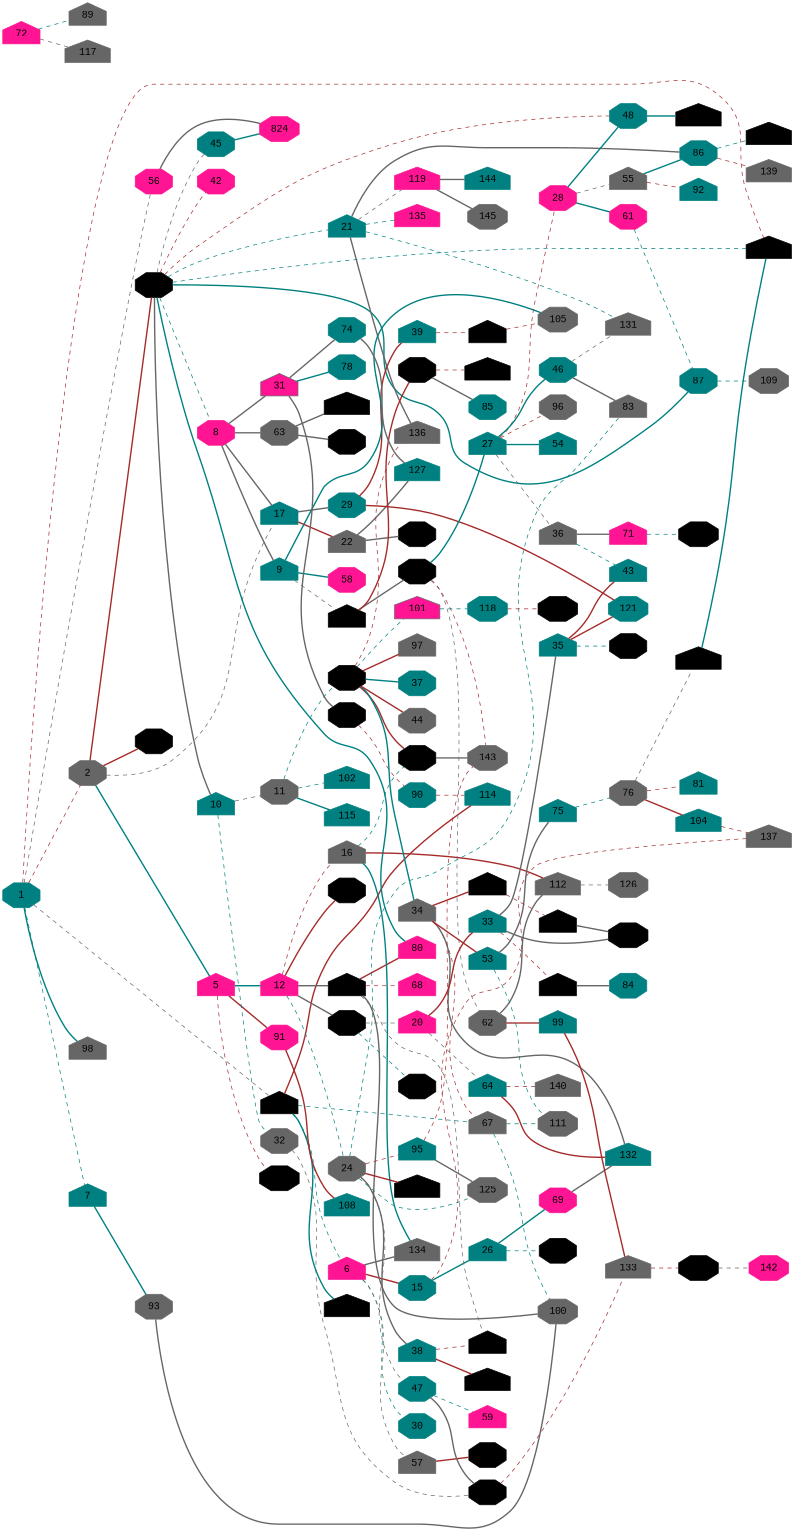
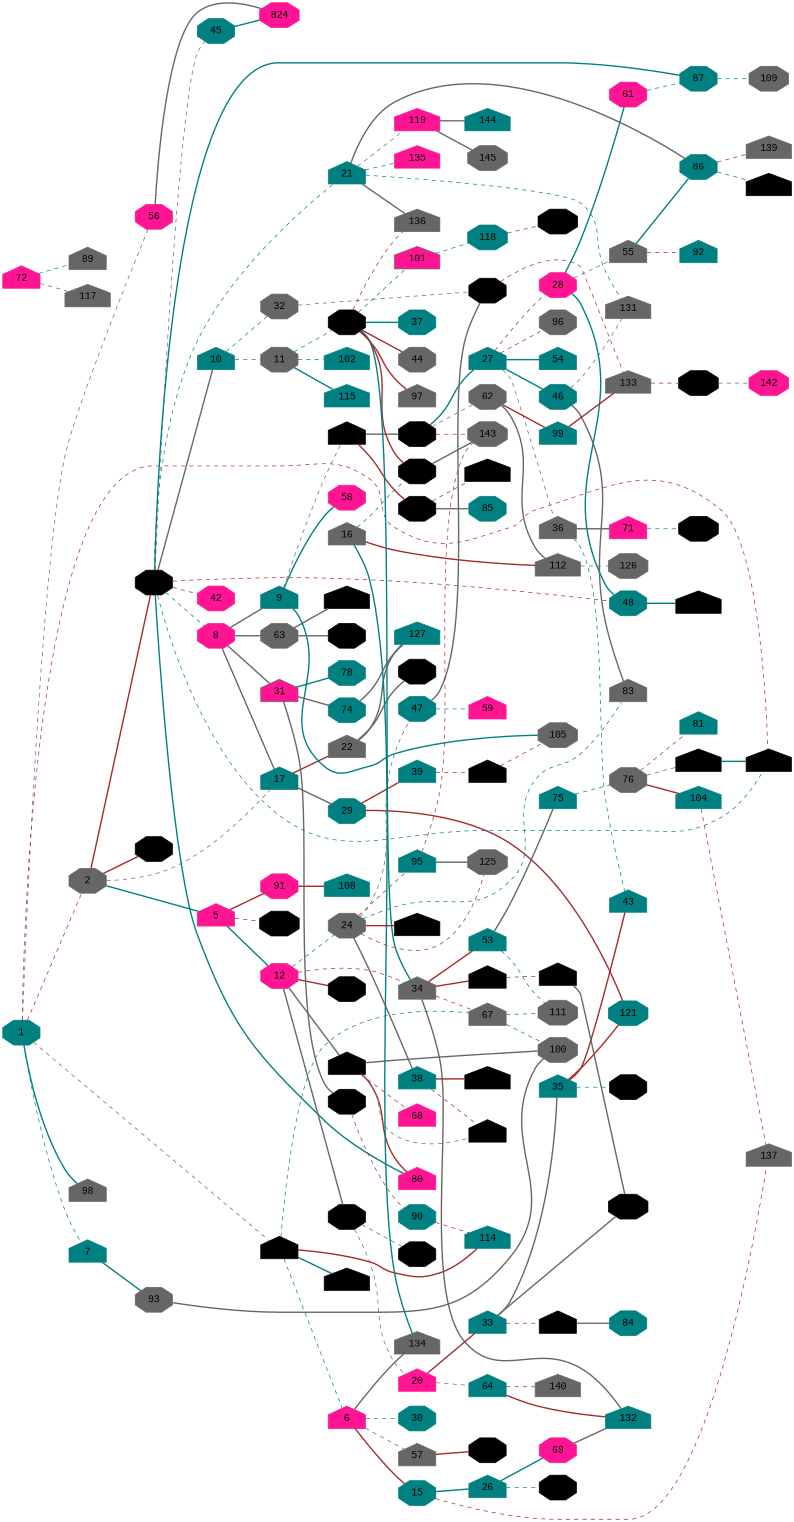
(301, 916) -> (352, 968)
(279, 986) -> (279, 976)
(411, 1209) -> (440, 944)
